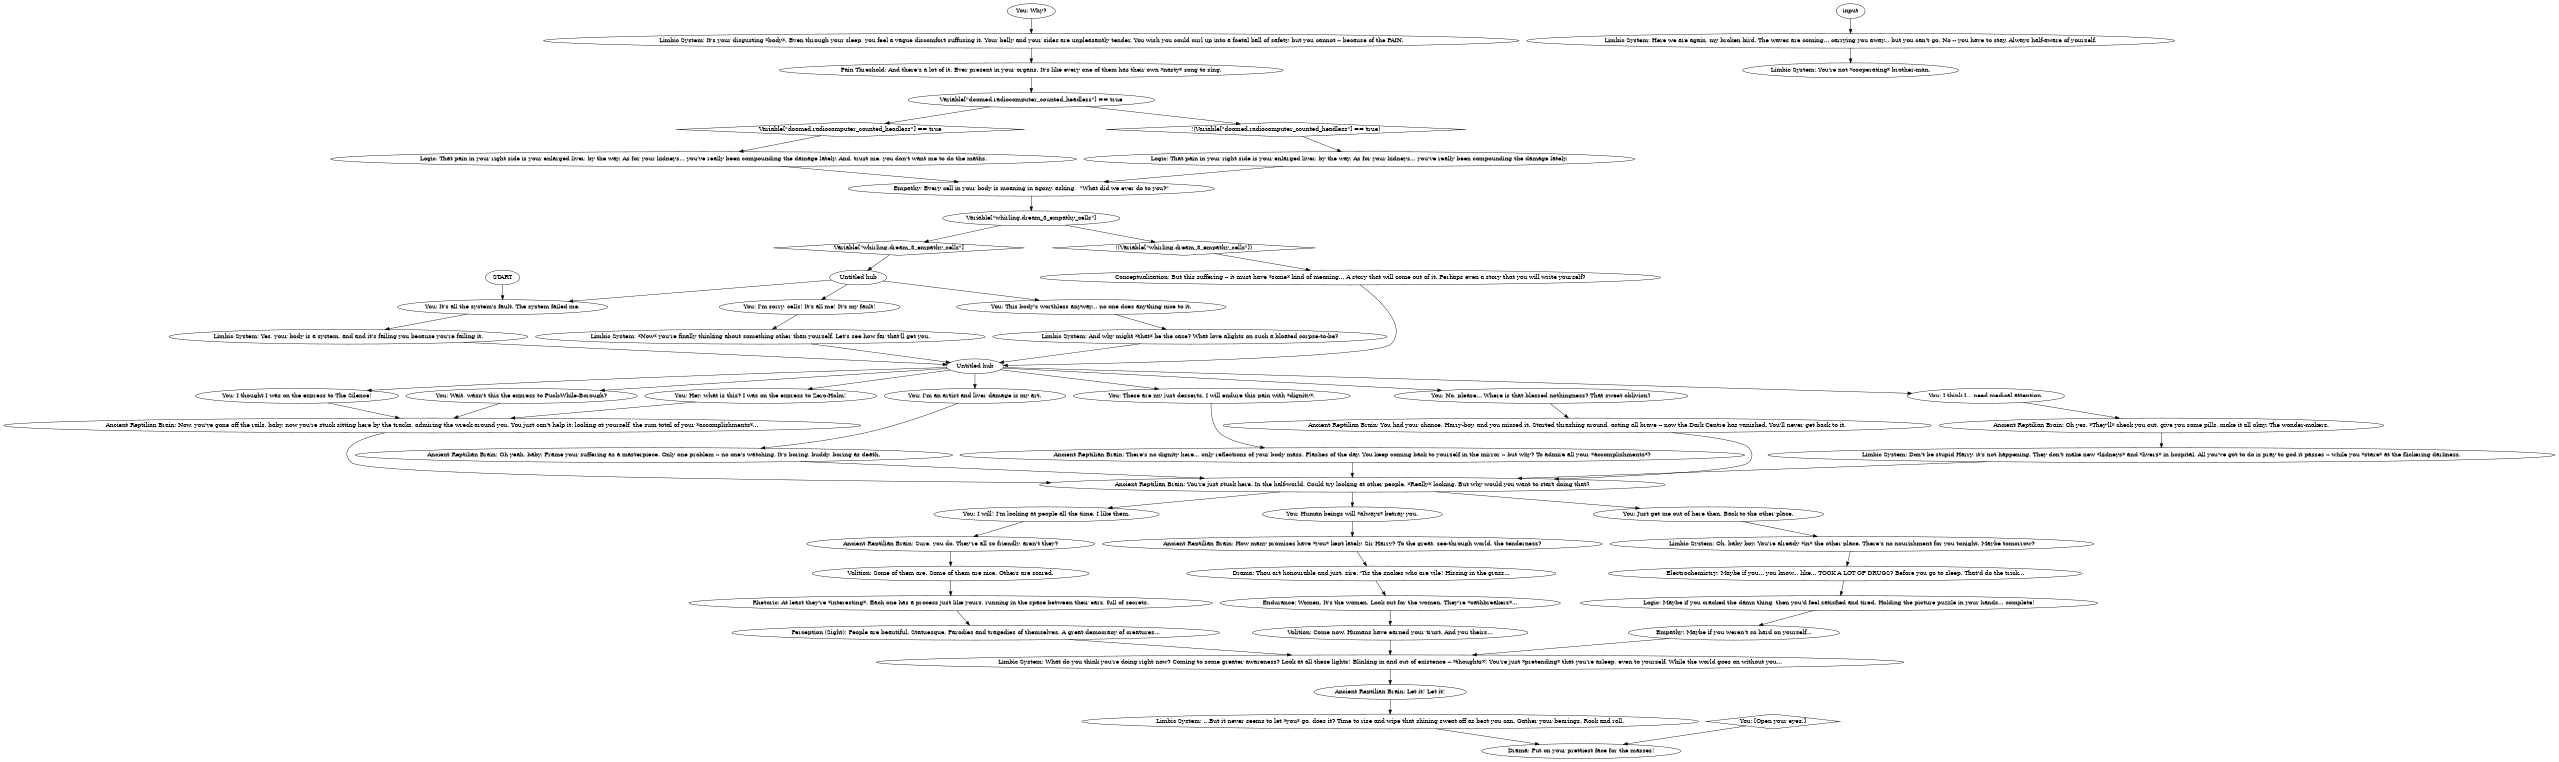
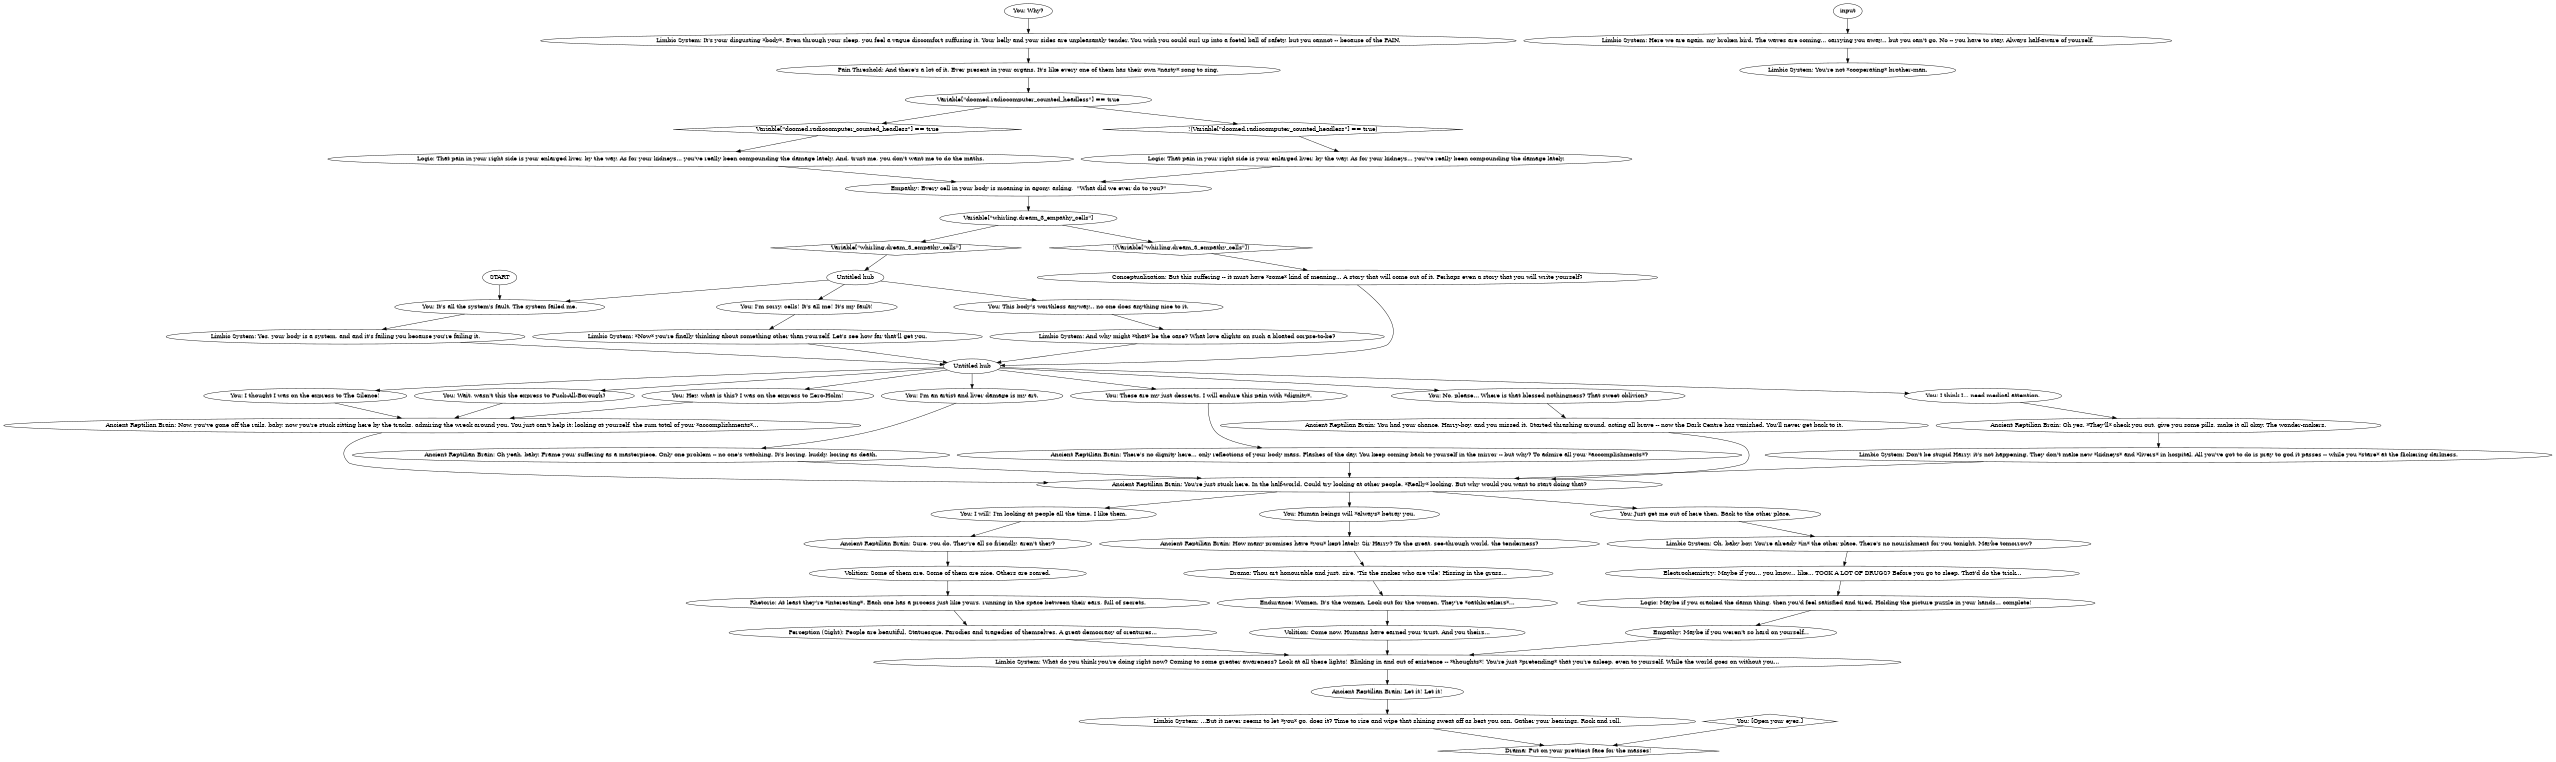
(521, 396) -> (524, 396)
(1581, 751) -> (1578, 751)
